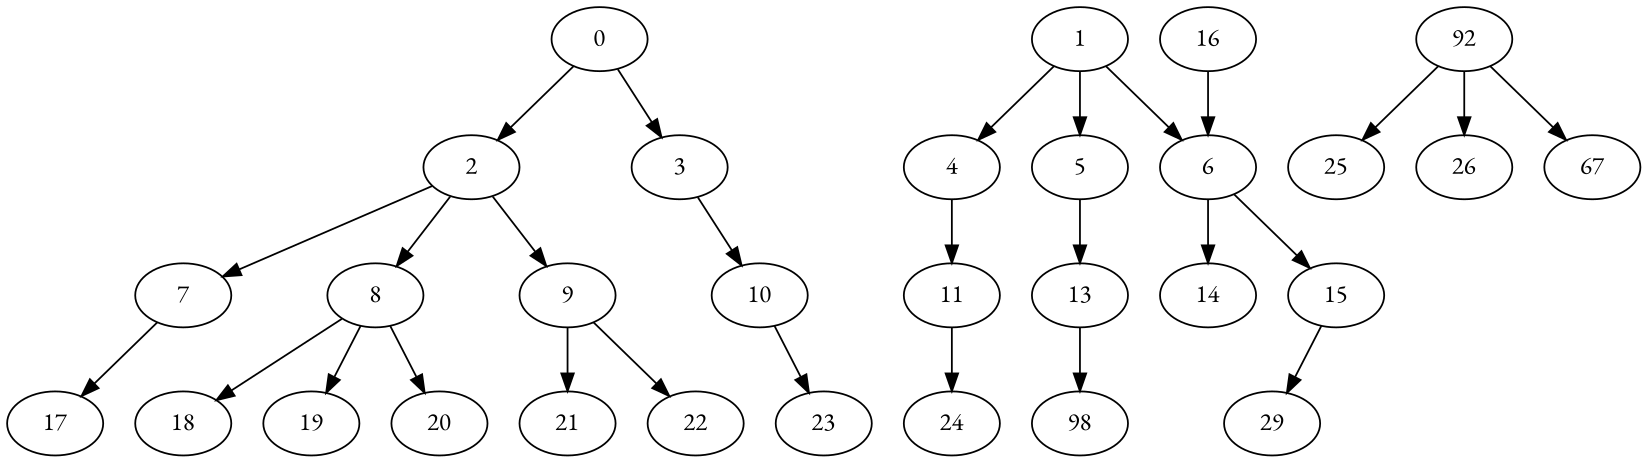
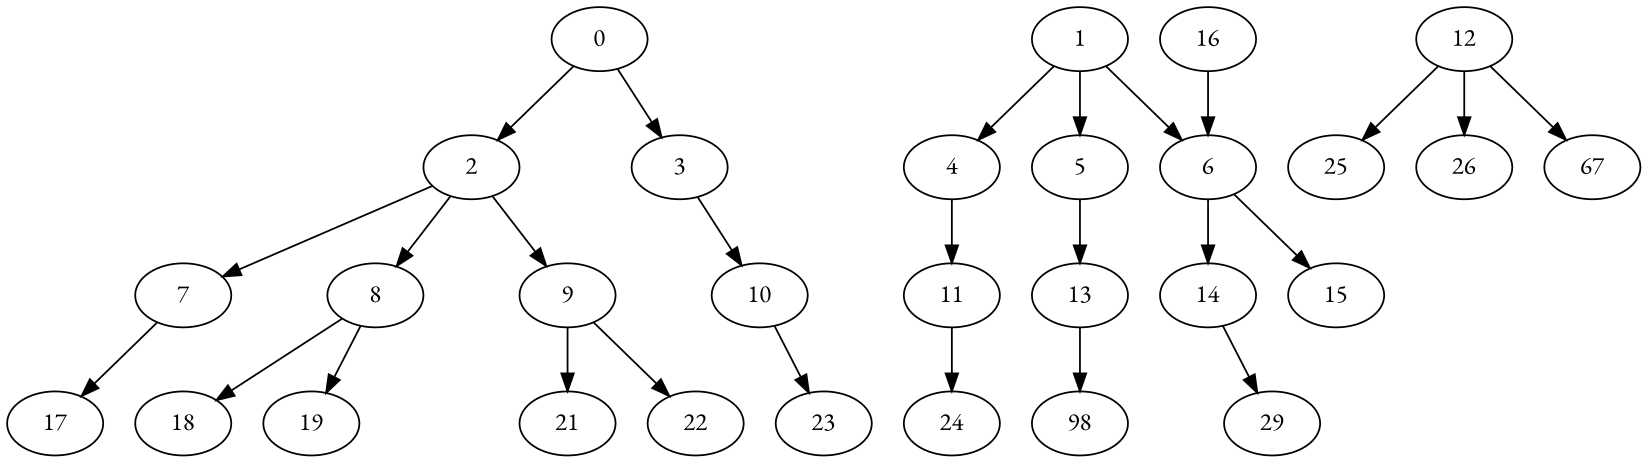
(1464, 39) -> (1464, 39)
(1308, 351) -> (1236, 351)
(439, 423) -> none
